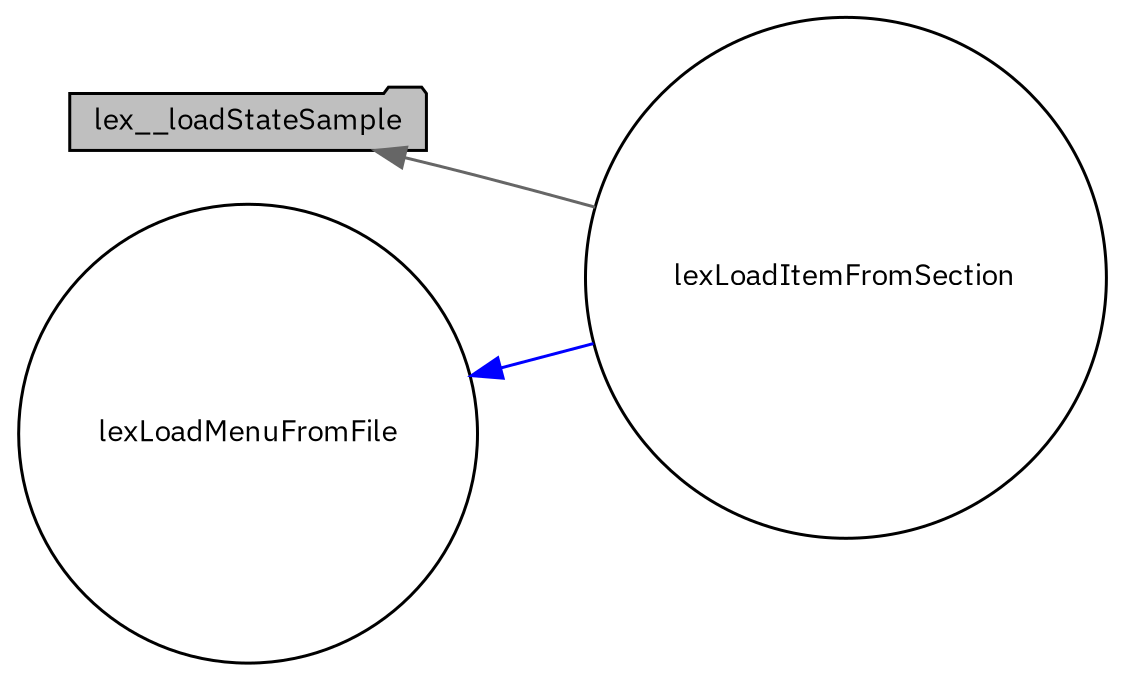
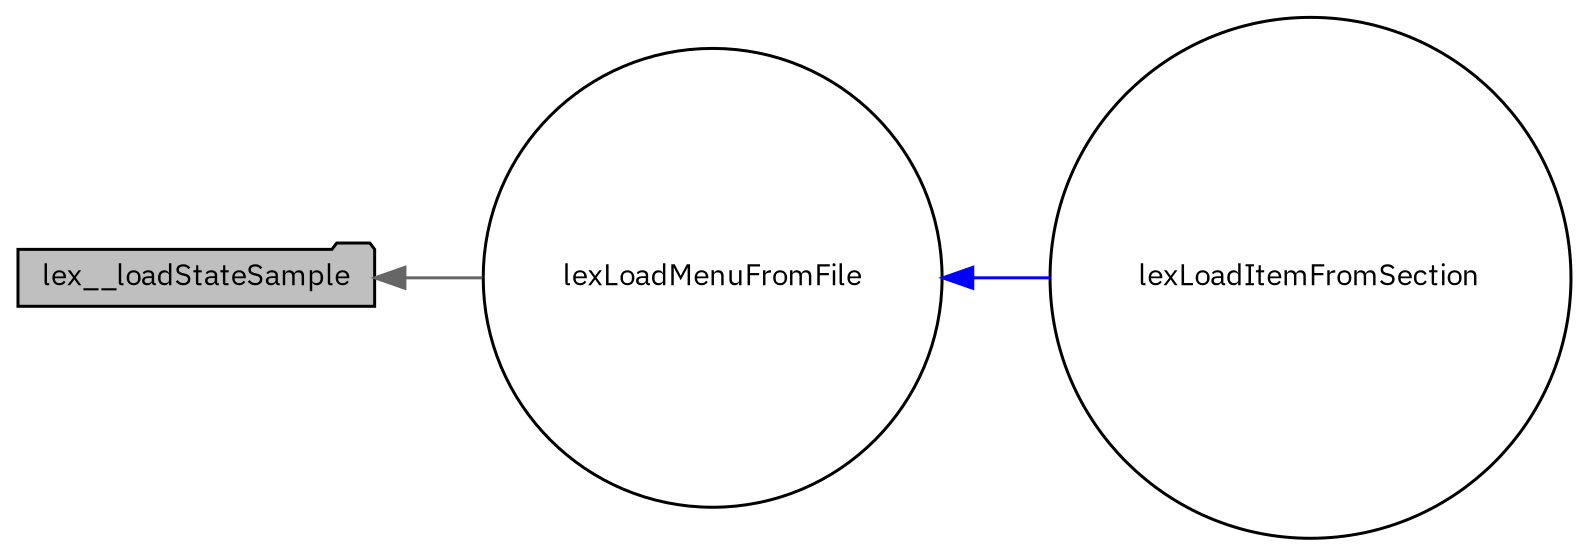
(500, 182) -> (444, 278)
